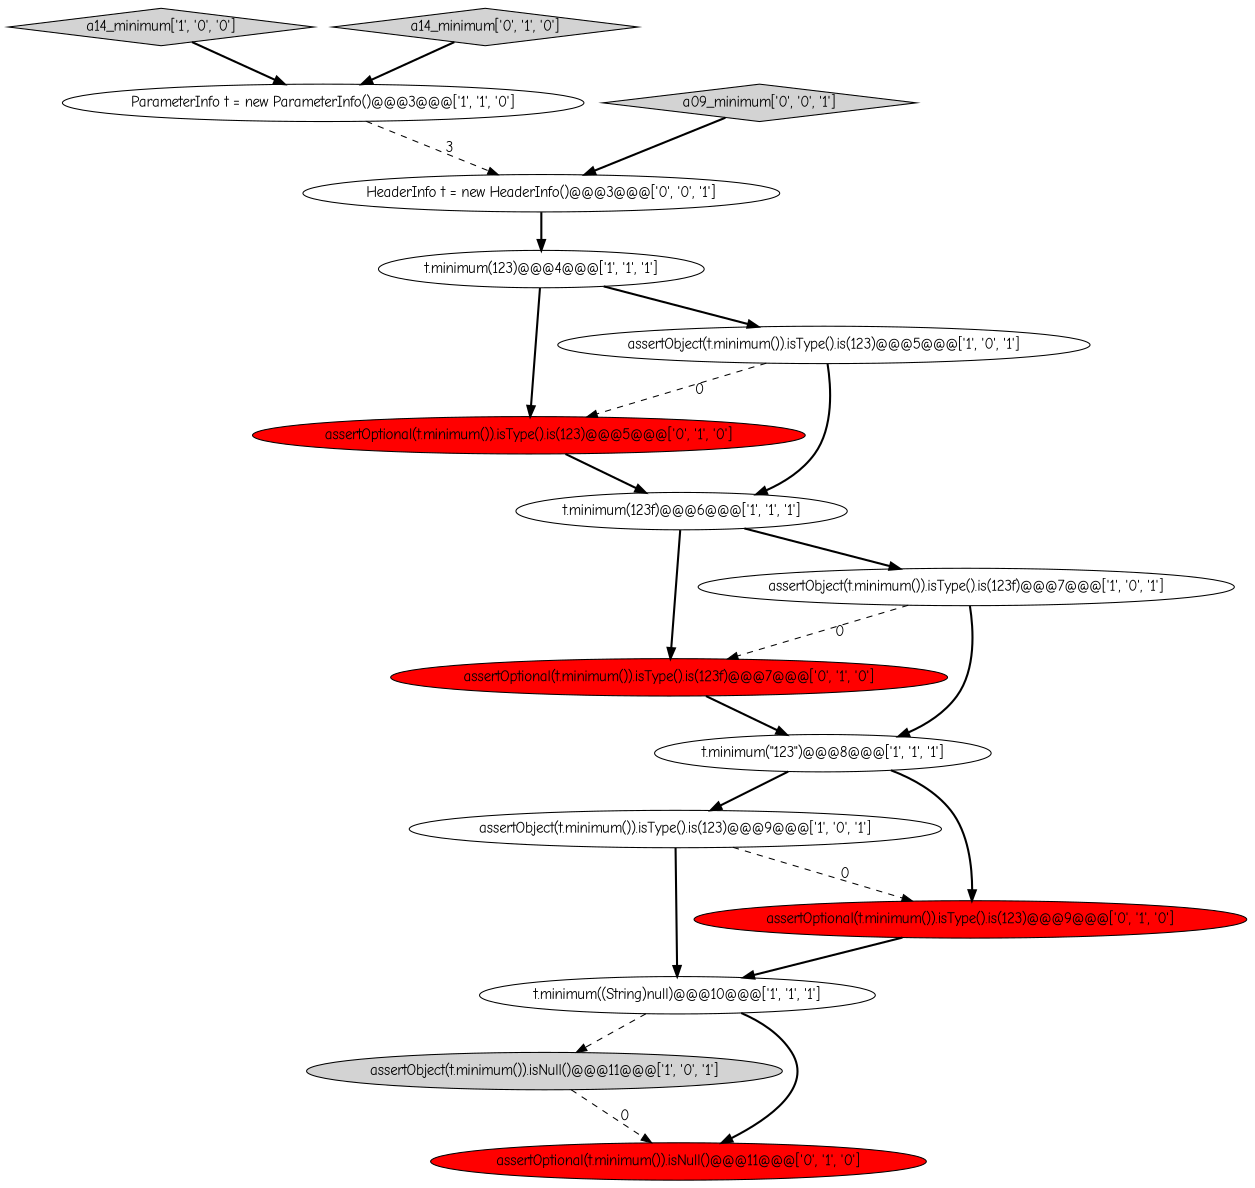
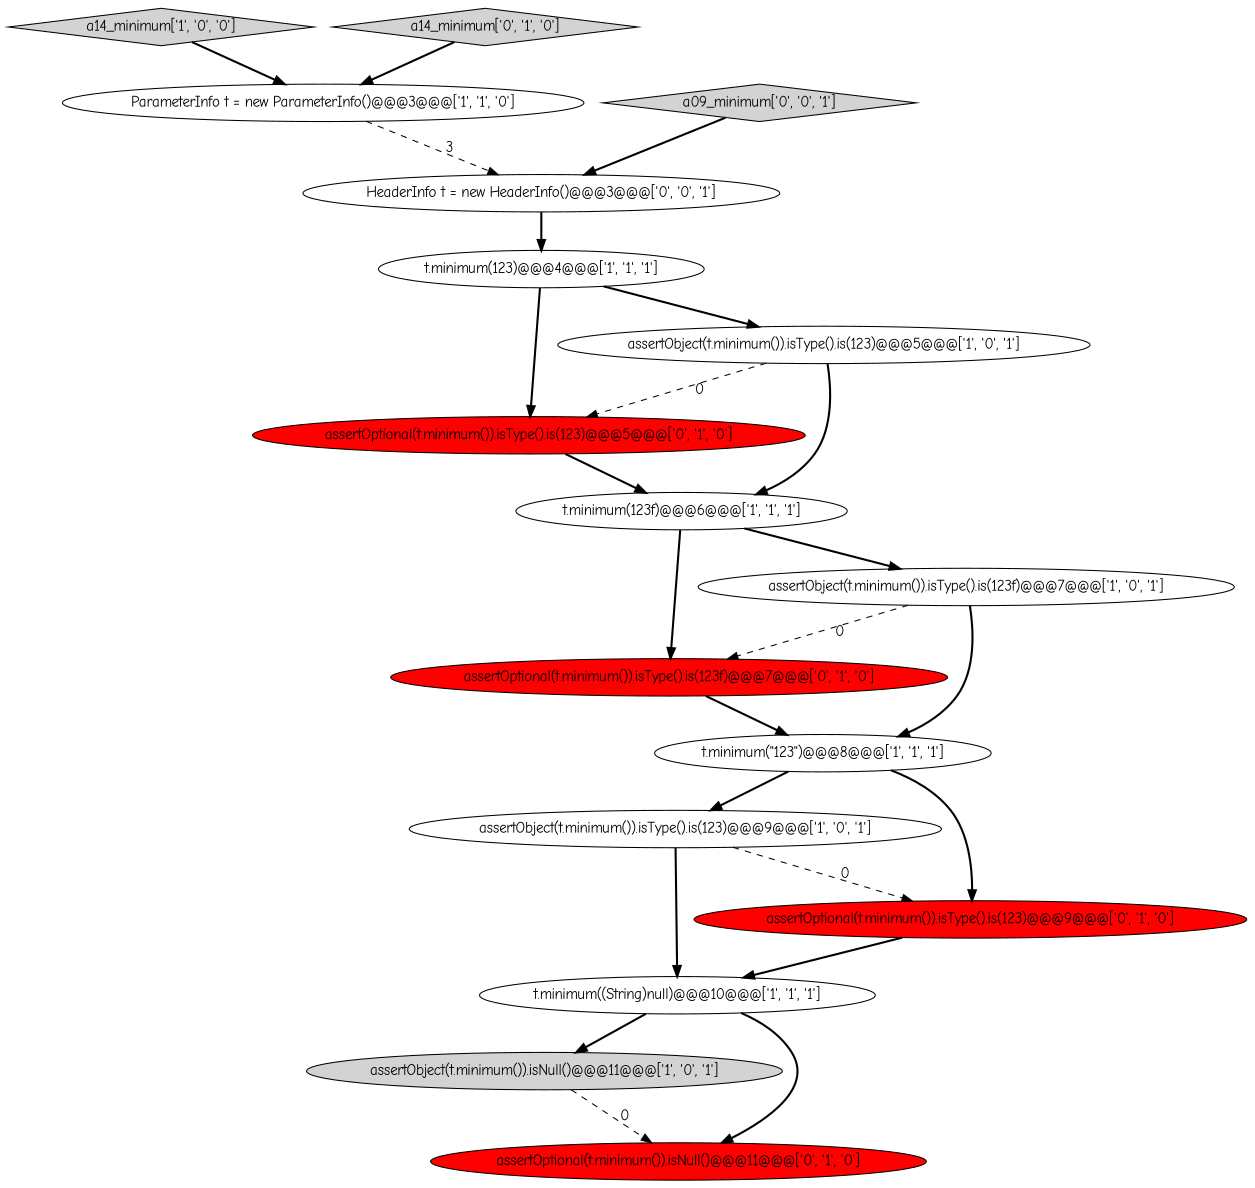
(616, 1031) -> (616, 1031)
